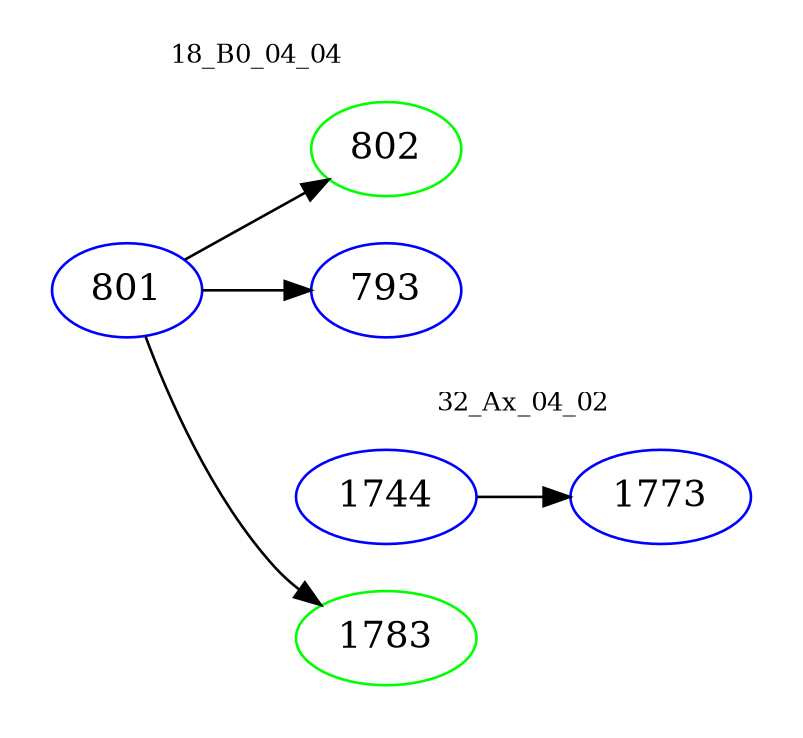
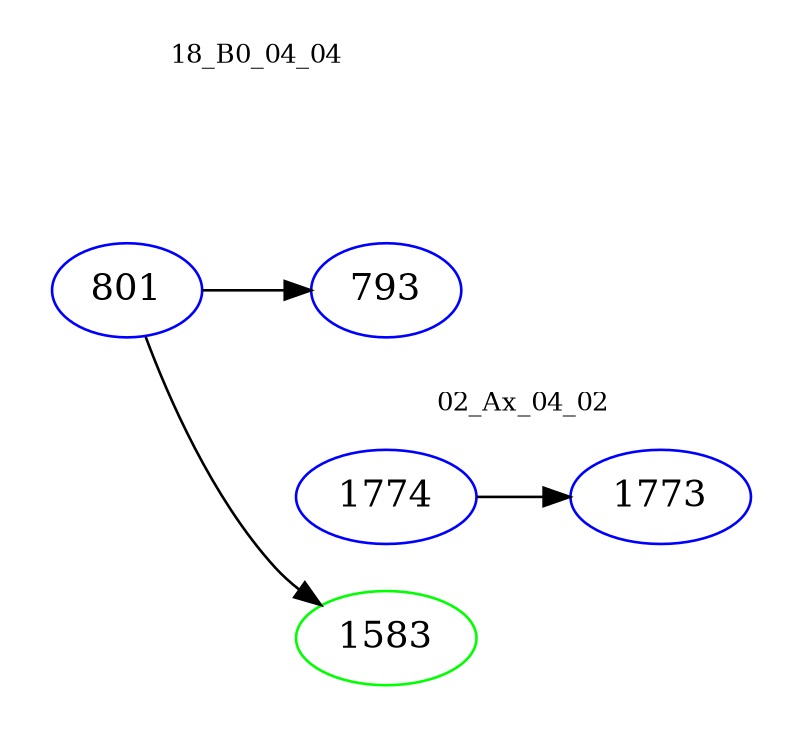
(386, 149) -> none
(523, 404) -> (523, 404)
(386, 497) -> (386, 497)
(386, 638) -> (386, 638)
